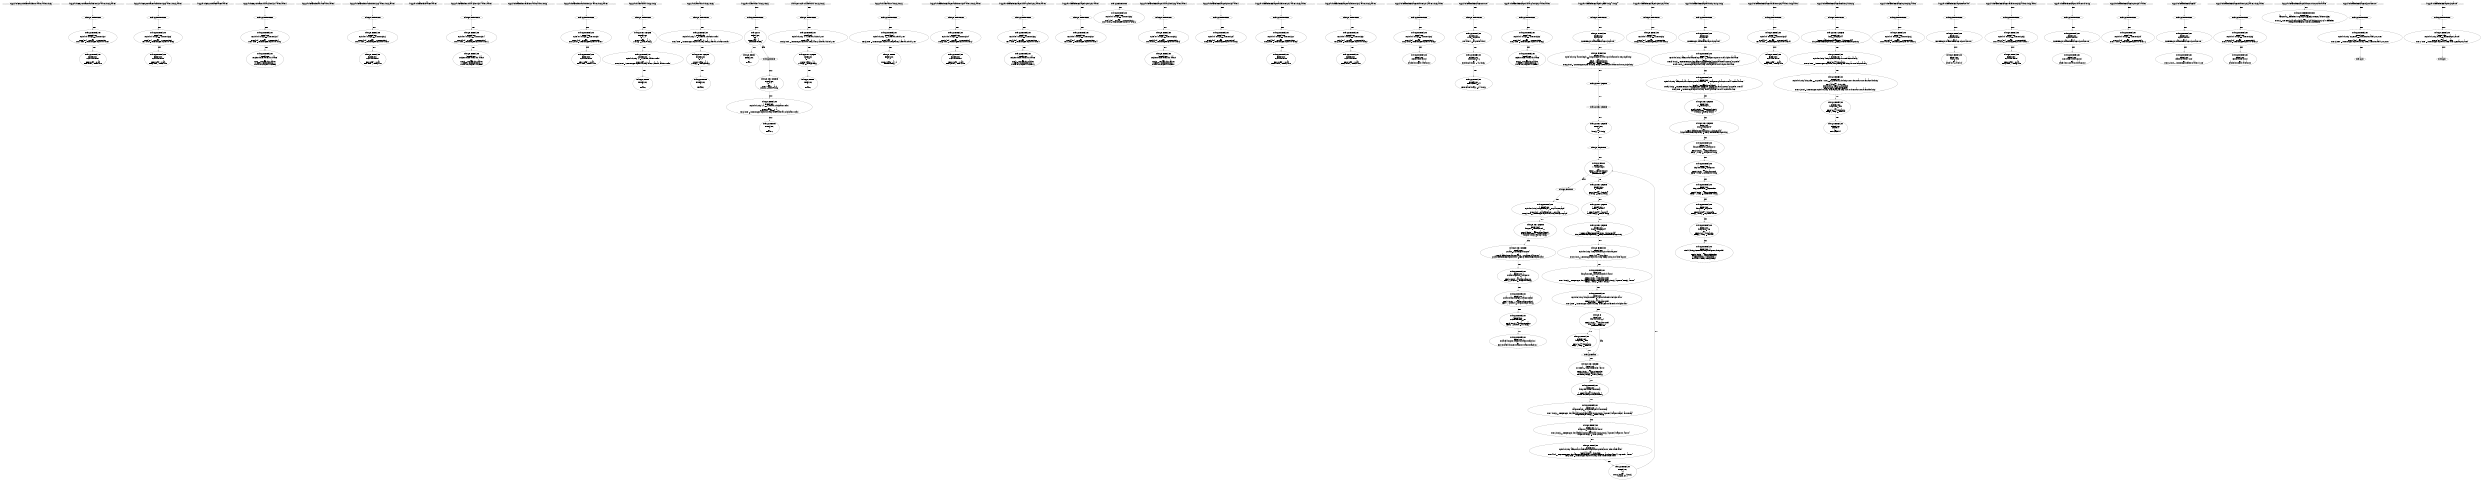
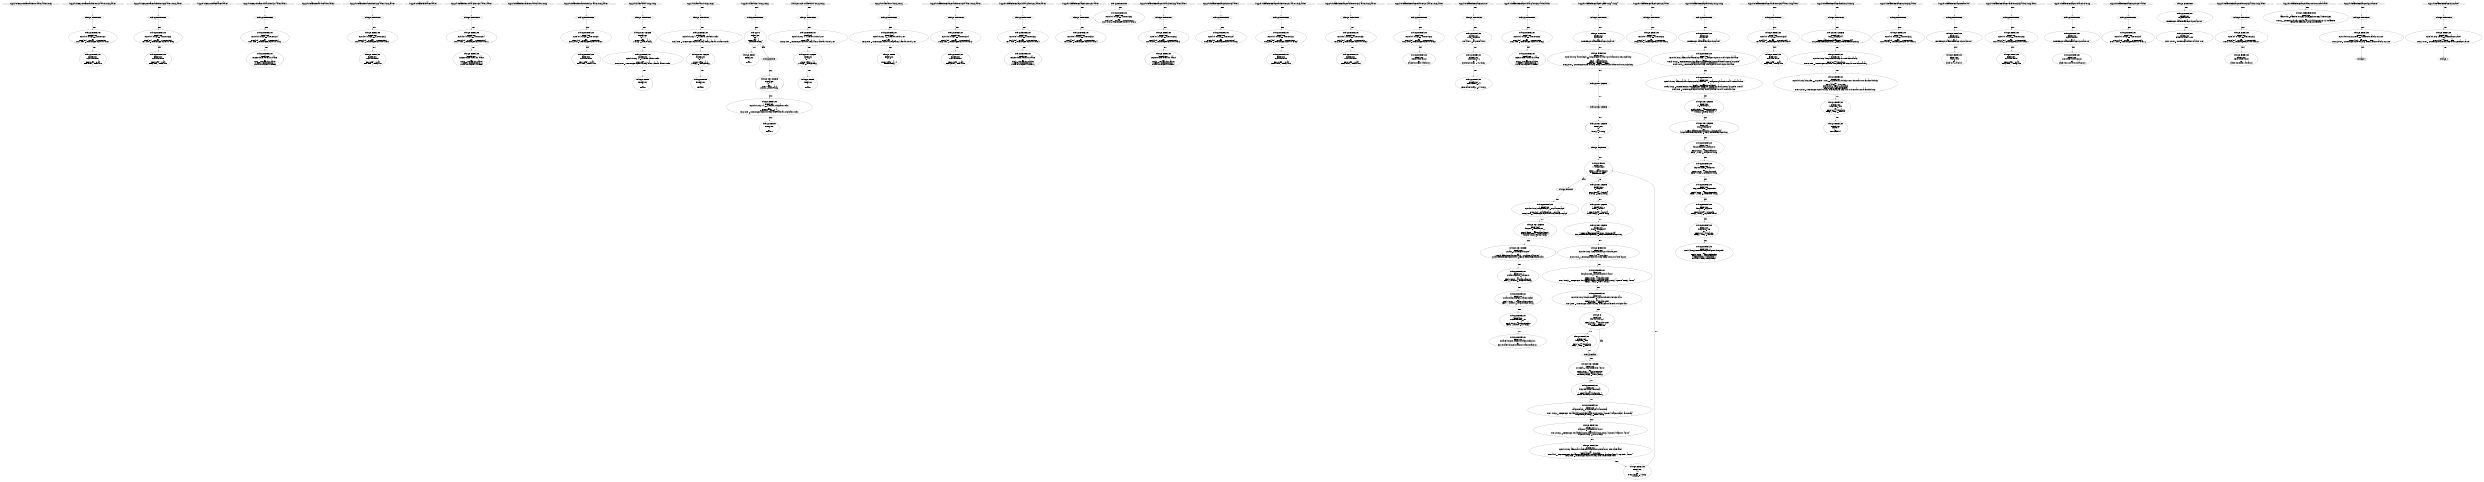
(2184, 4) -> none
